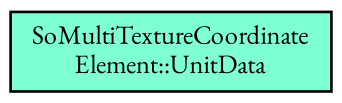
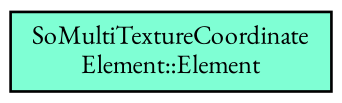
(171, 52) -> (171, 52)
